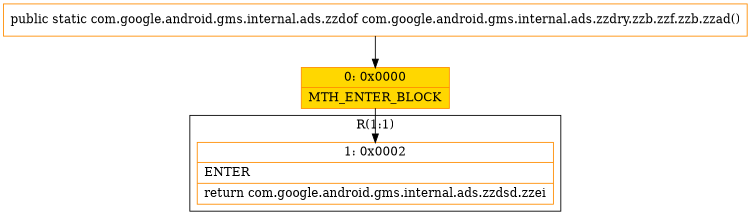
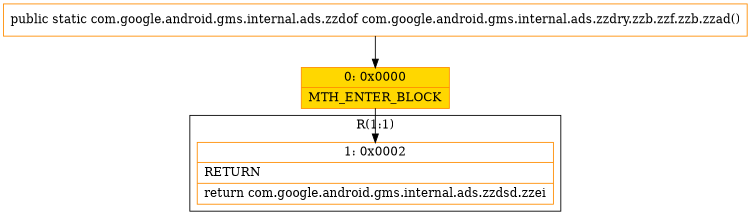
(227, 172) -> (233, 172)
